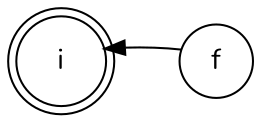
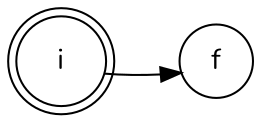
(153, 48) -> (133, 75)
